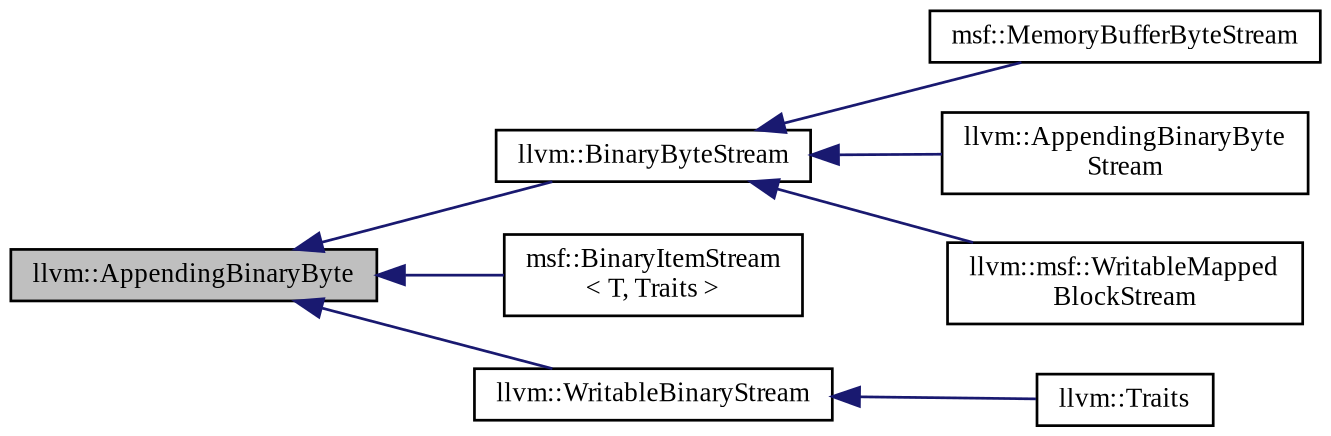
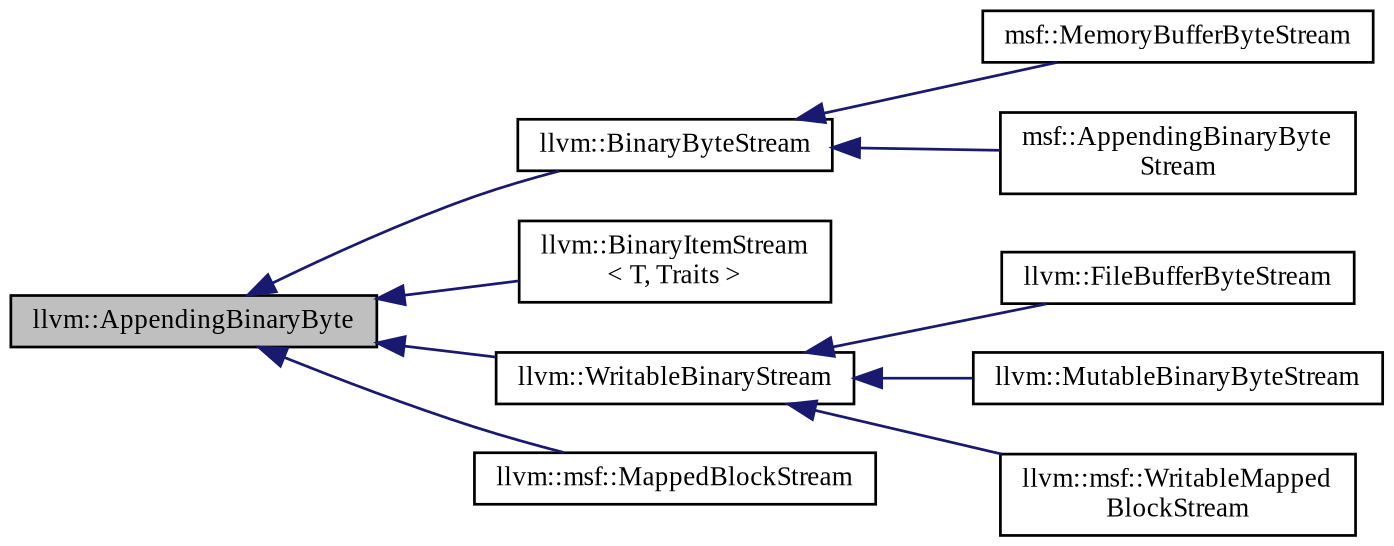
(1125, 153) -> (1178, 153)
(875, 216) -> (908, 432)
(653, 275) -> (675, 262)
none -> (1178, 378)
(1125, 400) -> (1178, 278)
none -> (675, 479)
